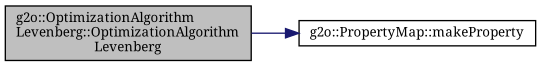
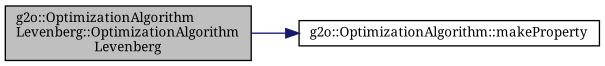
(417, 33) -> (449, 33)
